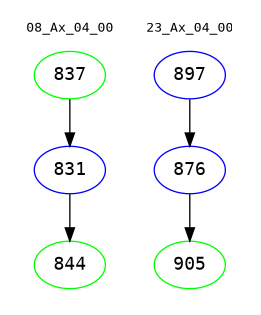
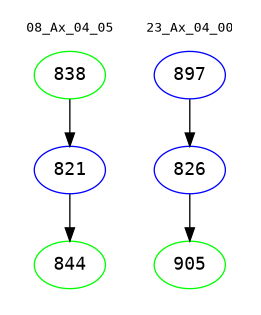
(71, 28) -> (71, 28)
(70, 75) -> (70, 75)
(70, 170) -> (70, 170)
(190, 170) -> (190, 170)
